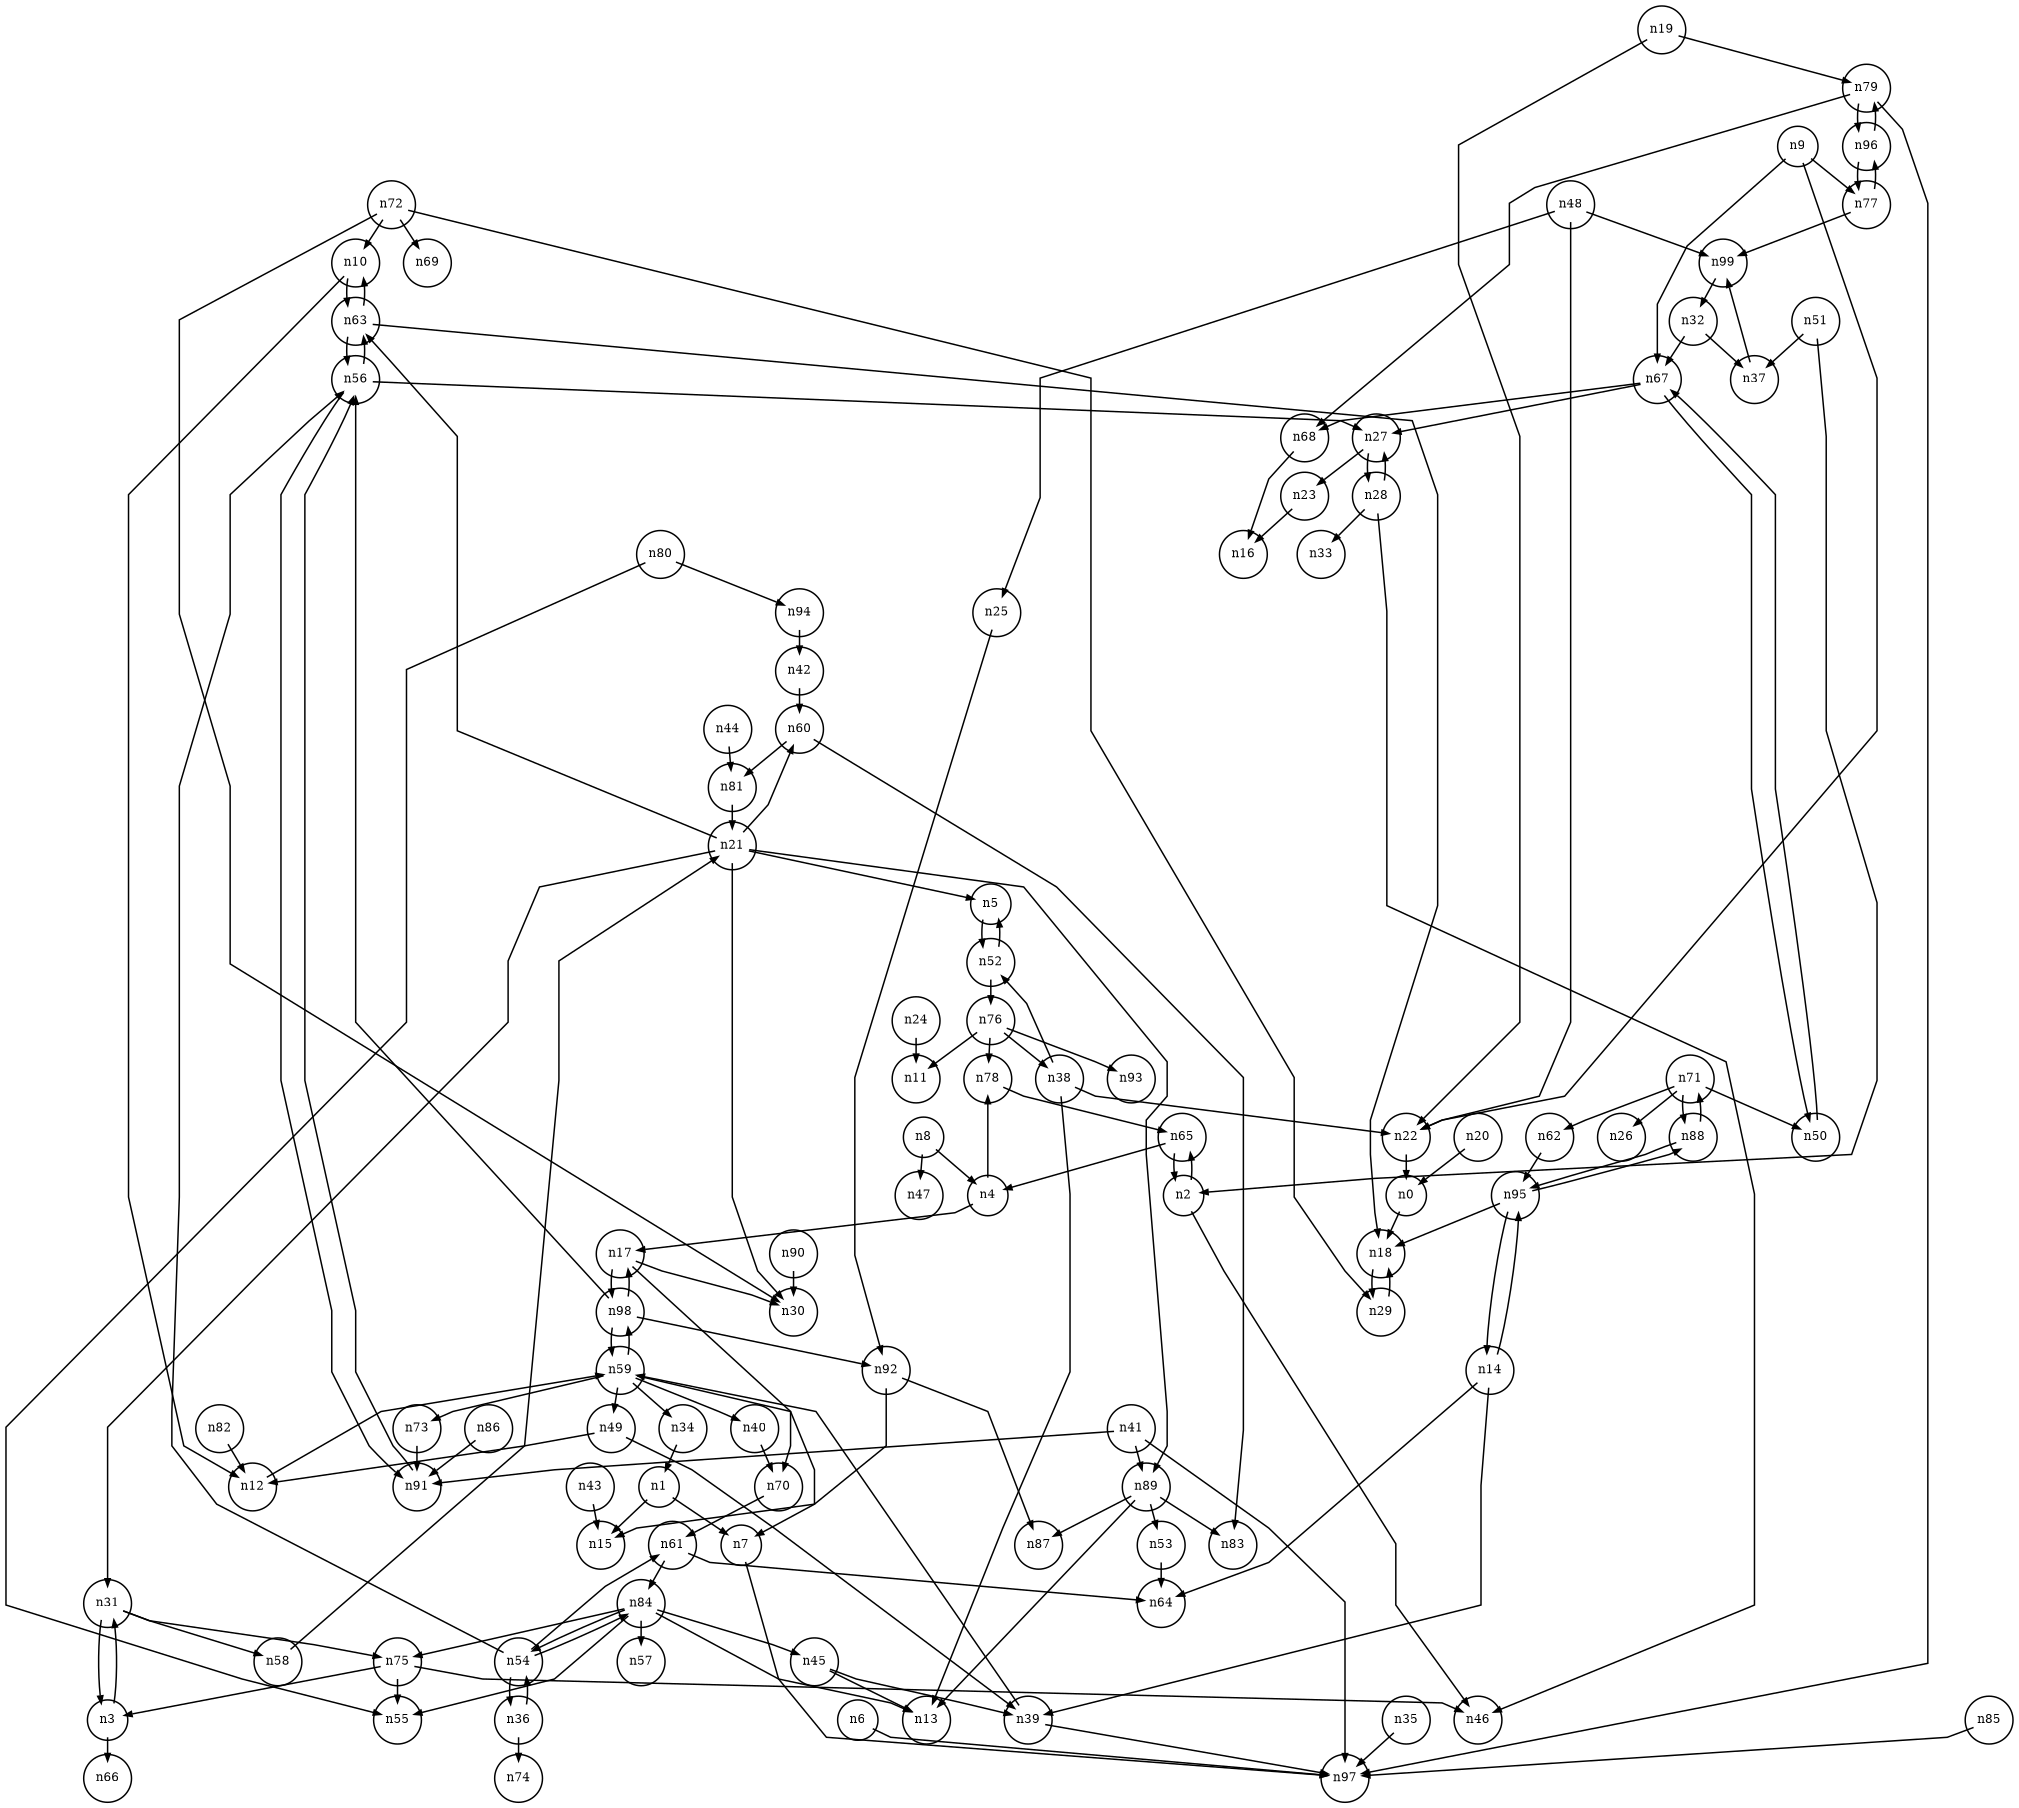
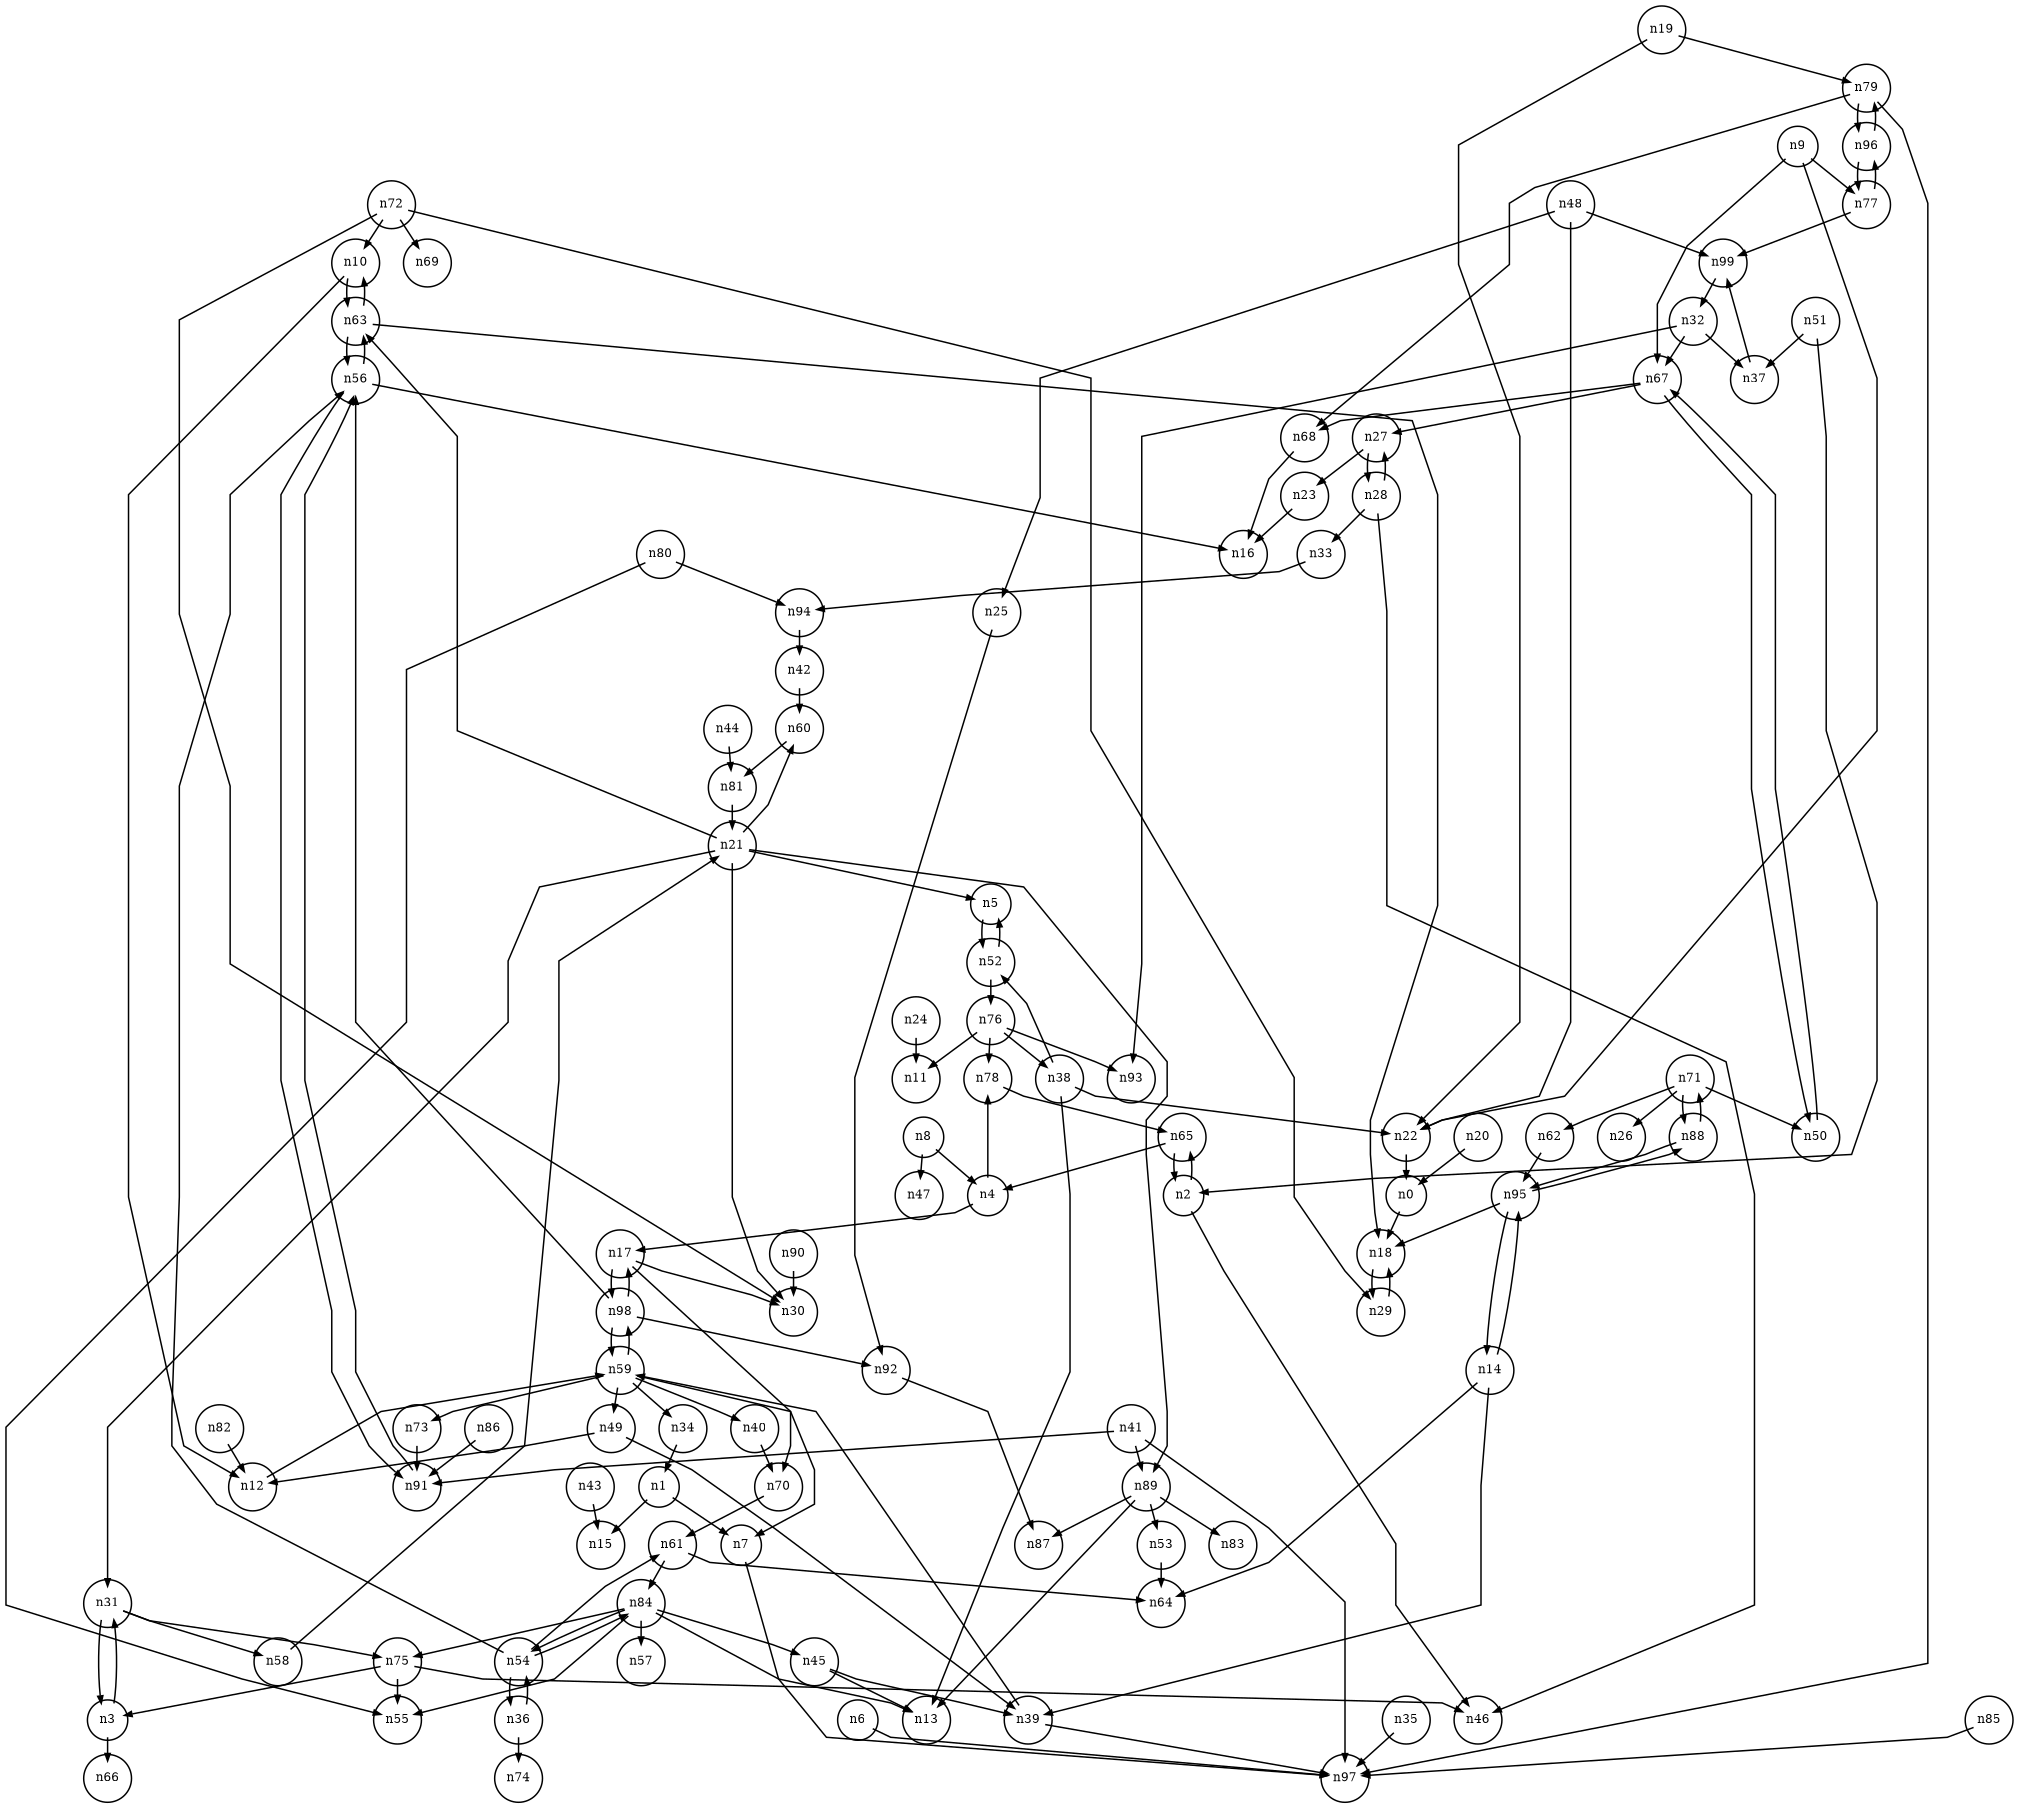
(864, 402) -> (795, 466)
none -> (1142, 472)
none -> (1066, 588)
(1206, 1039) -> none
(784, 1508) -> none
